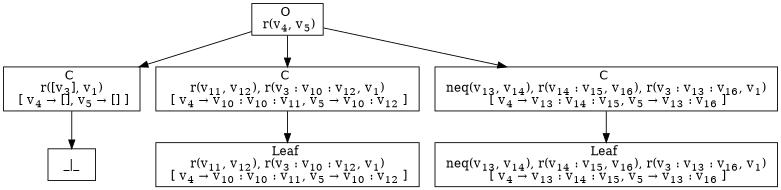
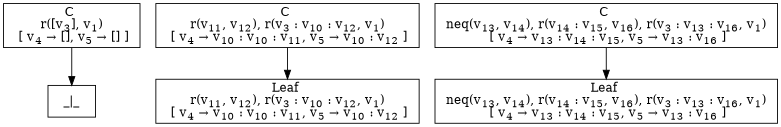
(288, 19) -> none
